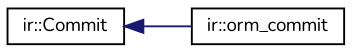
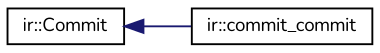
(268, 26) -> (282, 26)
